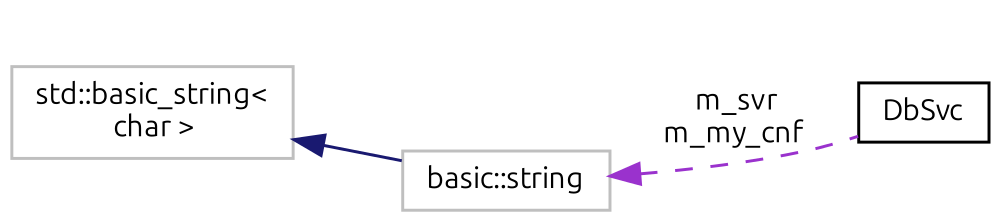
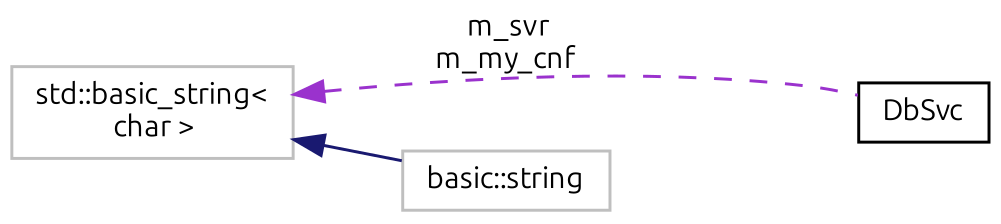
(750, 161) -> (591, 76)
